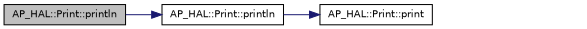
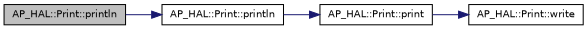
none -> (526, 15)
